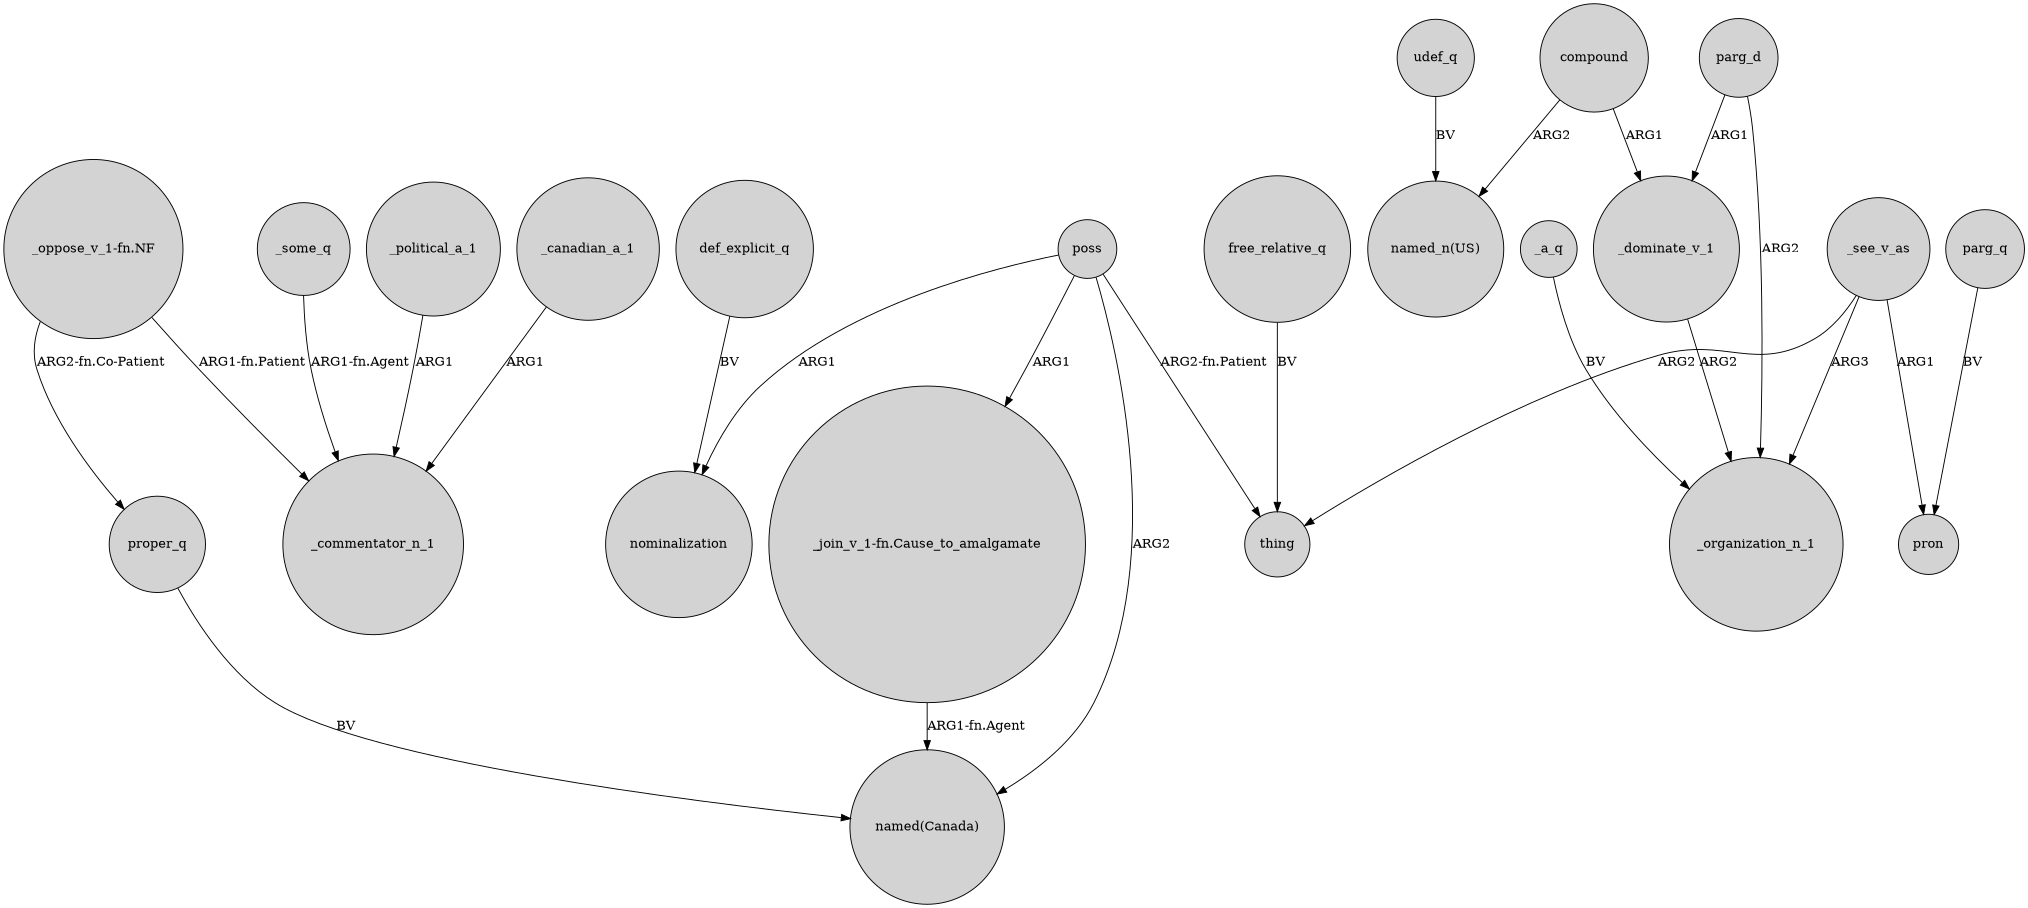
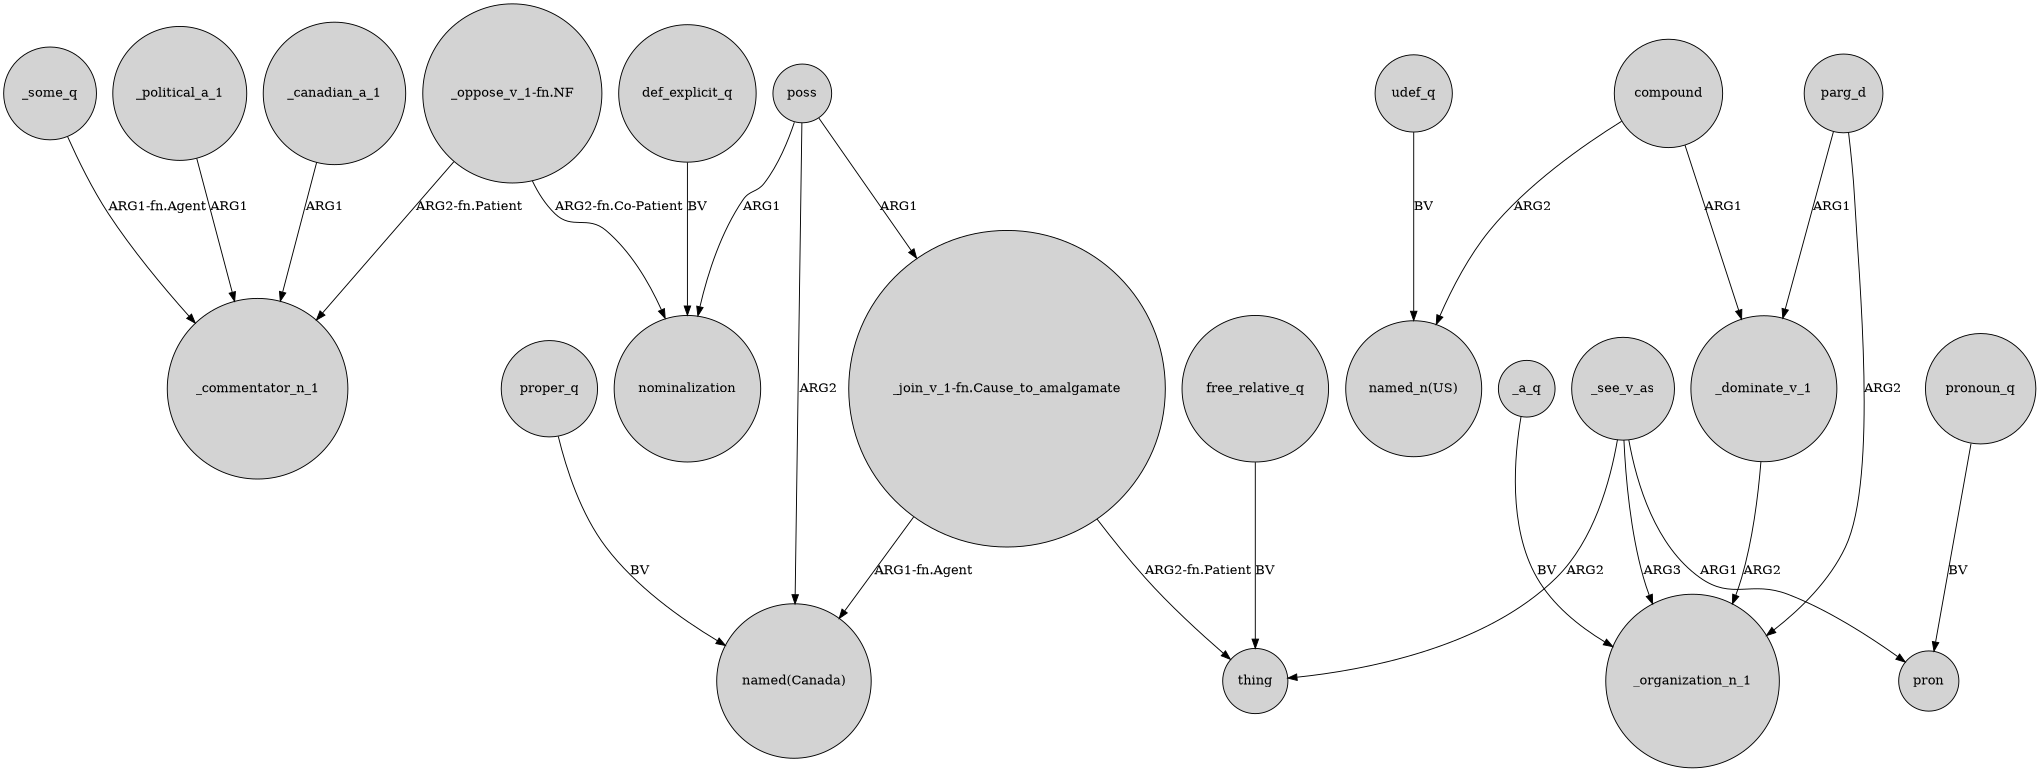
(1985, 249) -> (1981, 389)
(252, 362) -> (469, 207)
(1179, 391) -> (1156, 590)
(58, 419) -> (607, 231)
